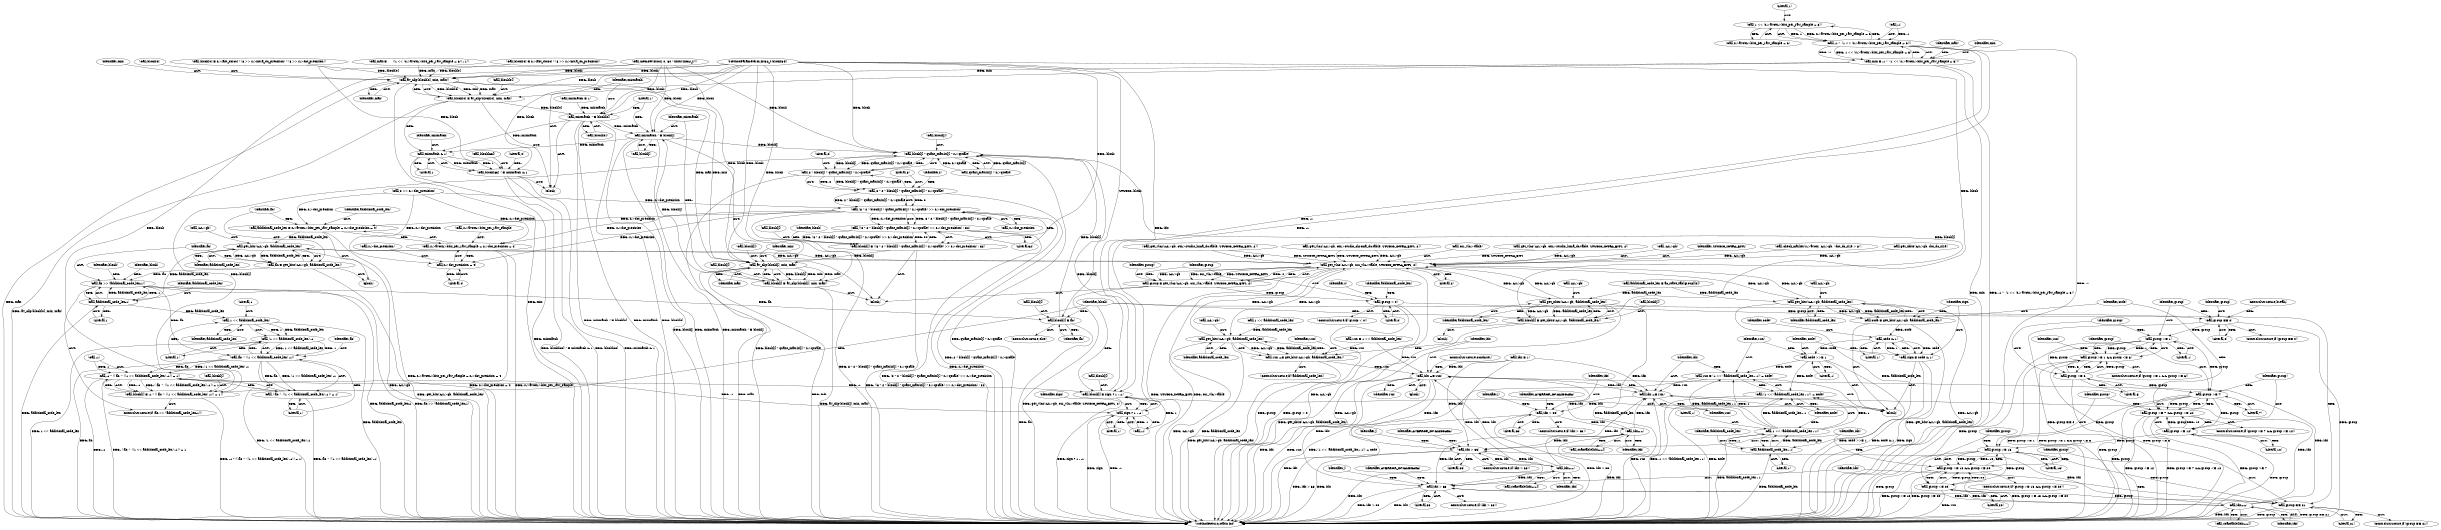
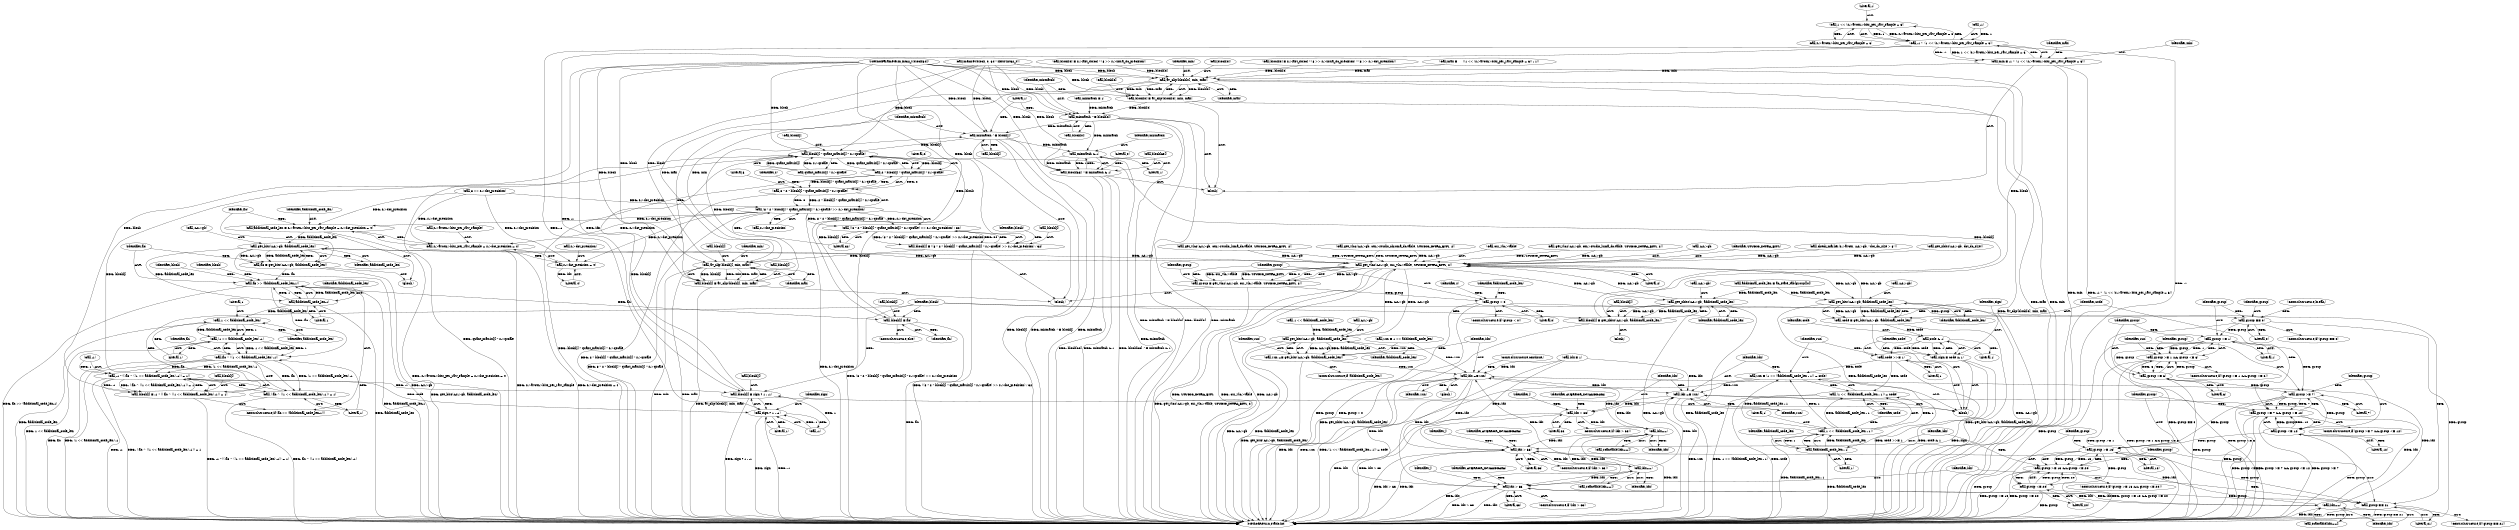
(412, 119) -> (1087, 165)
(1130, 191) -> (965, 191)
(727, 395) -> (415, 395)
(1949, 506) -> (2049, 506)
